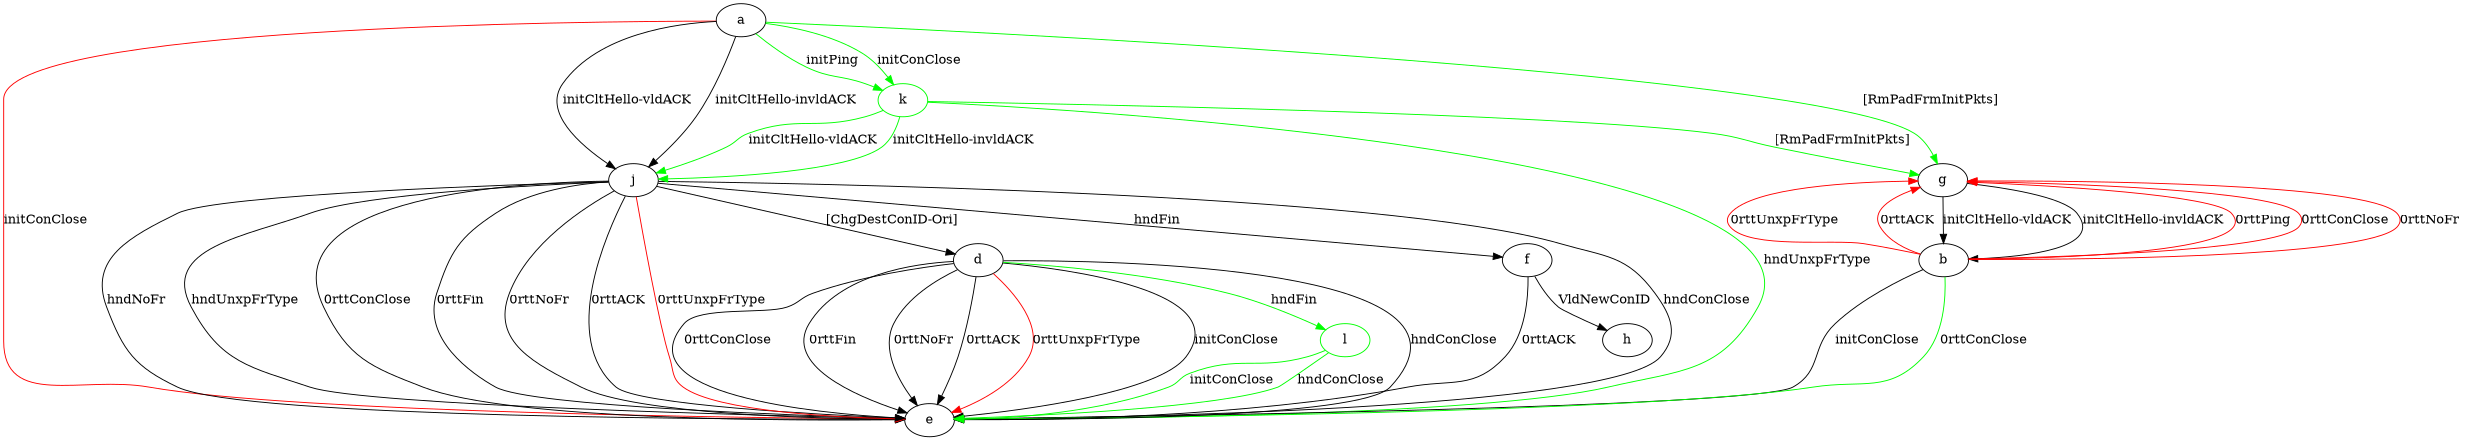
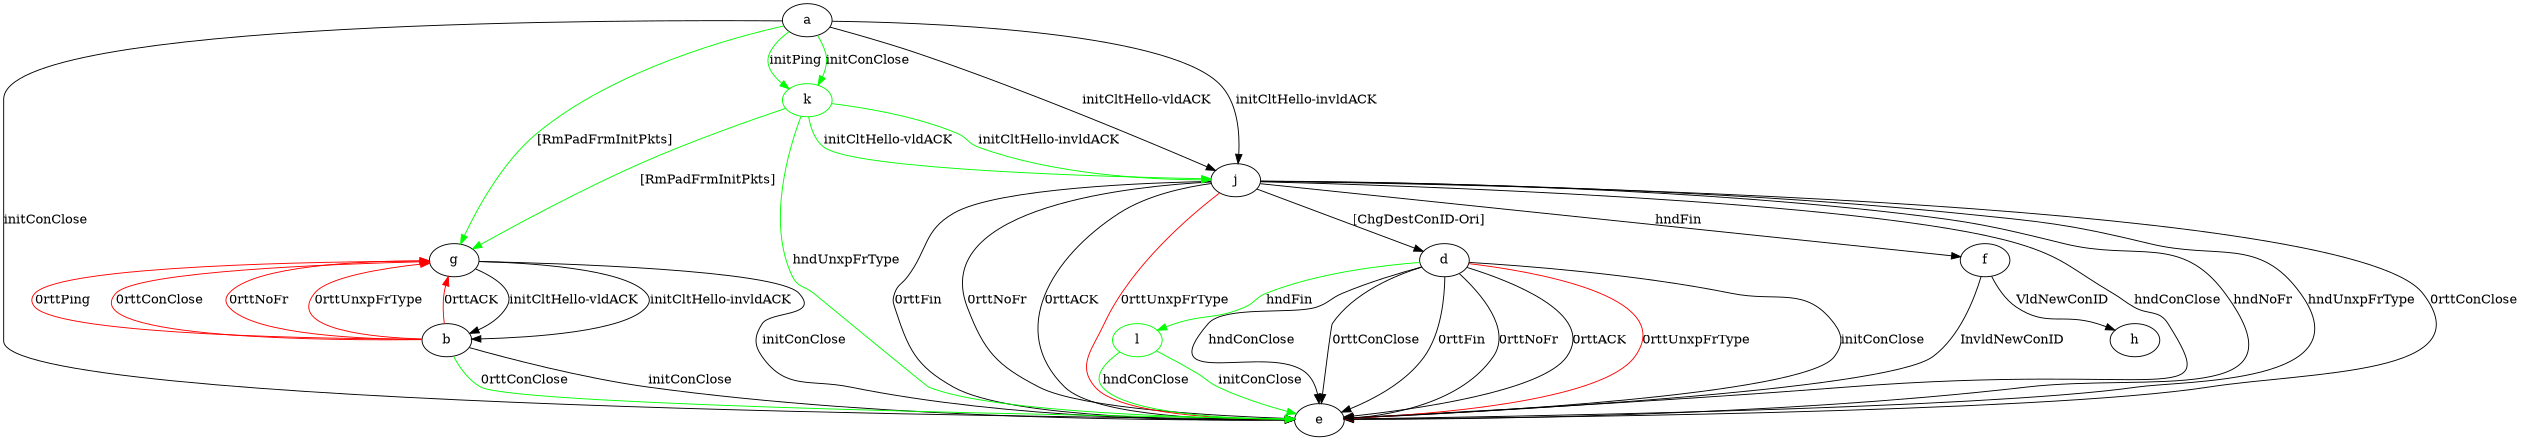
(4, 316) -> (125, 374)
(1551, 340) -> (2015, 340)
none -> (811, 383)
